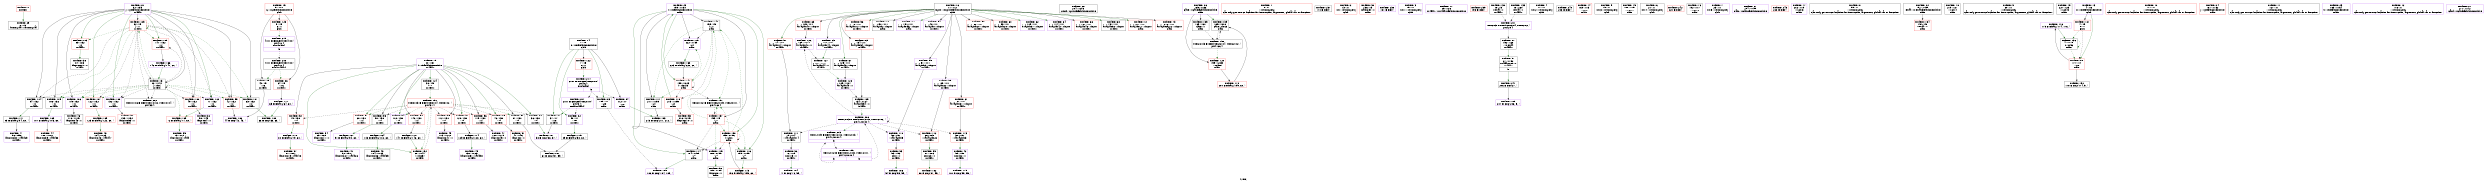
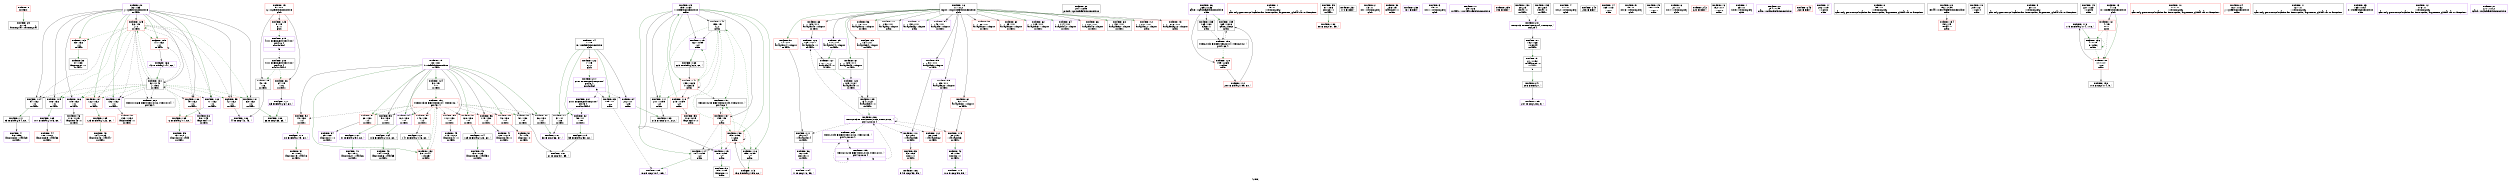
(929, 145) -> none
